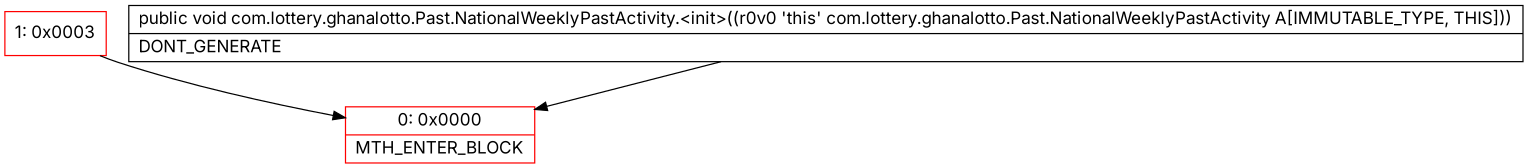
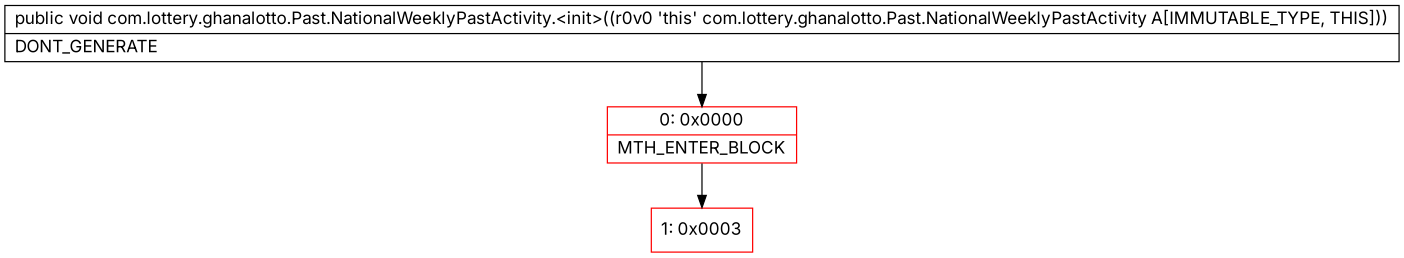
(216, 90) -> (702, 179)
